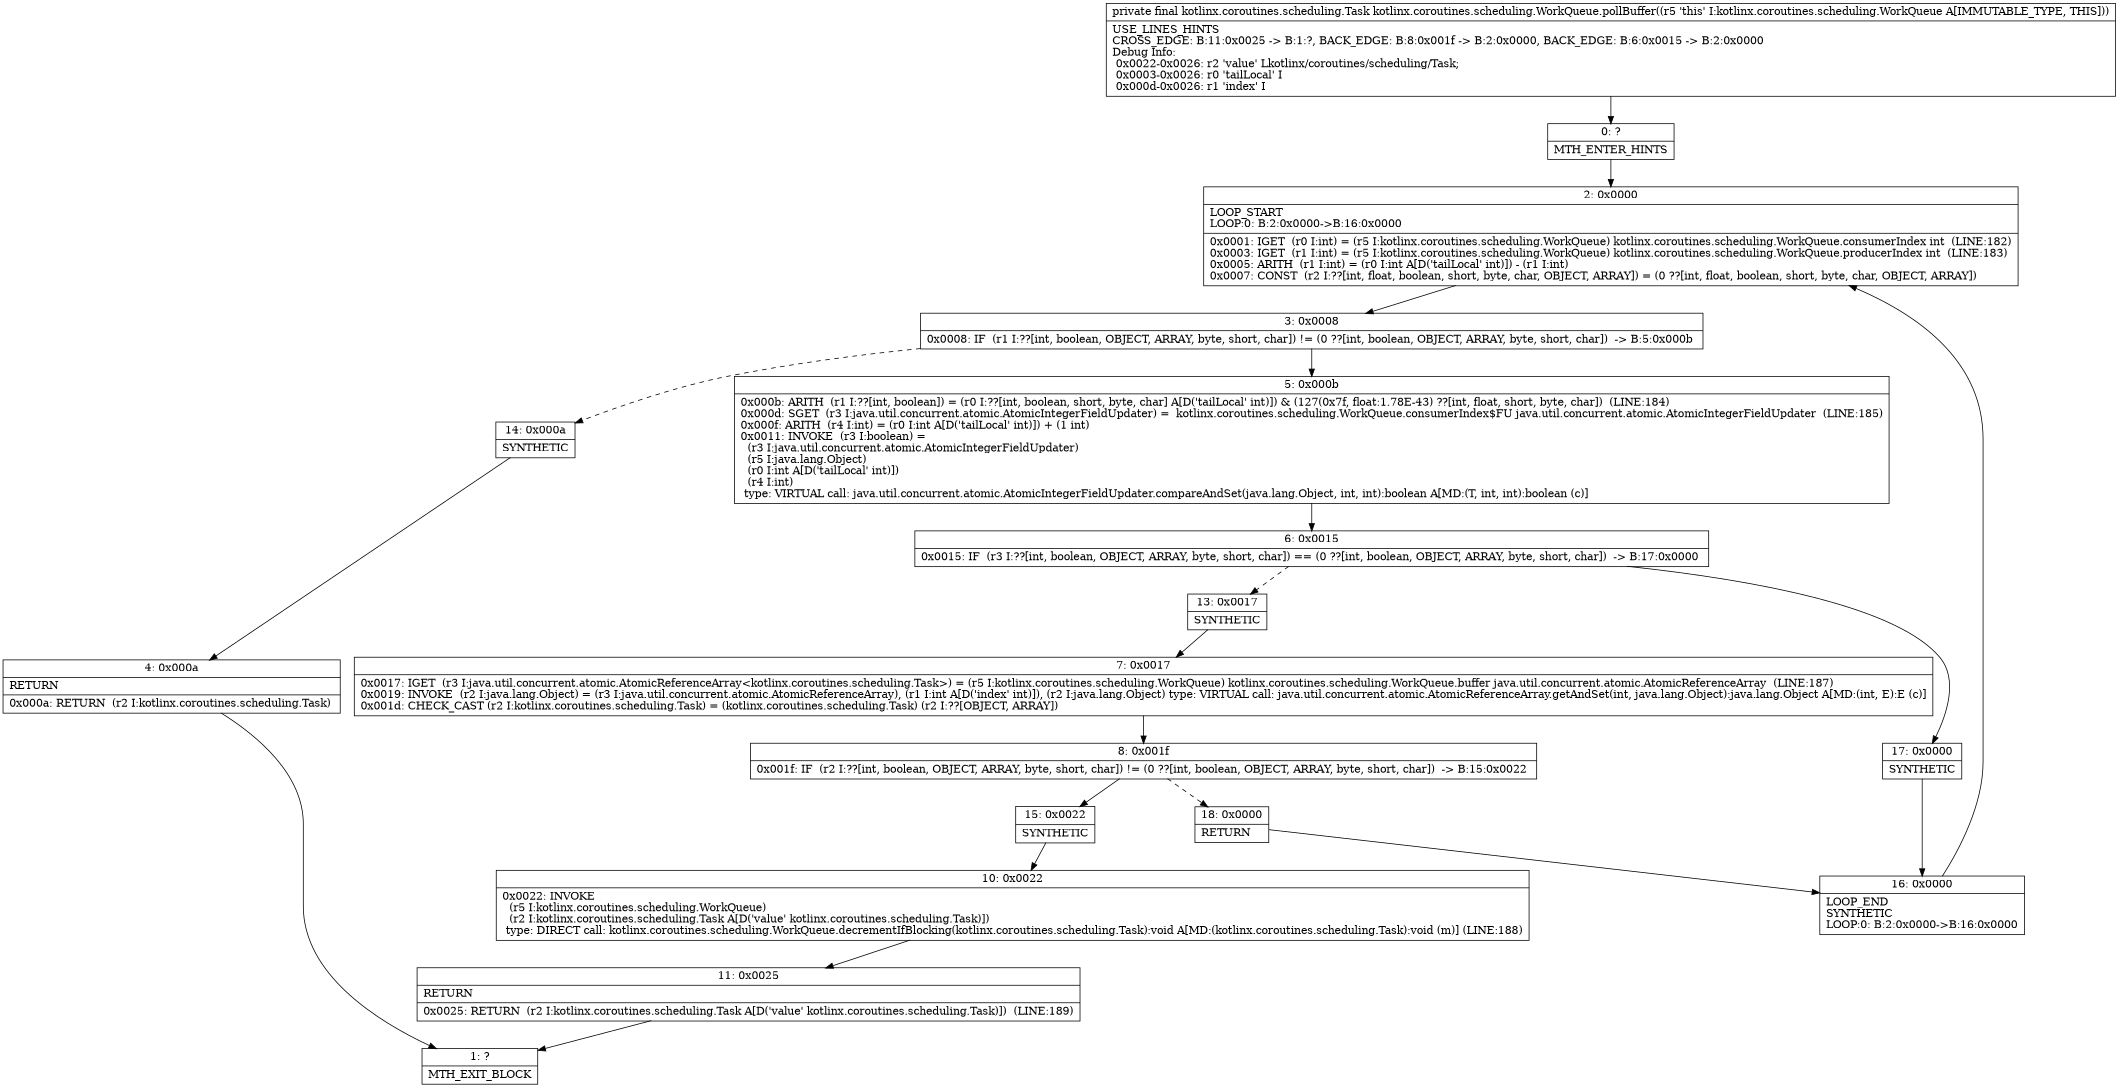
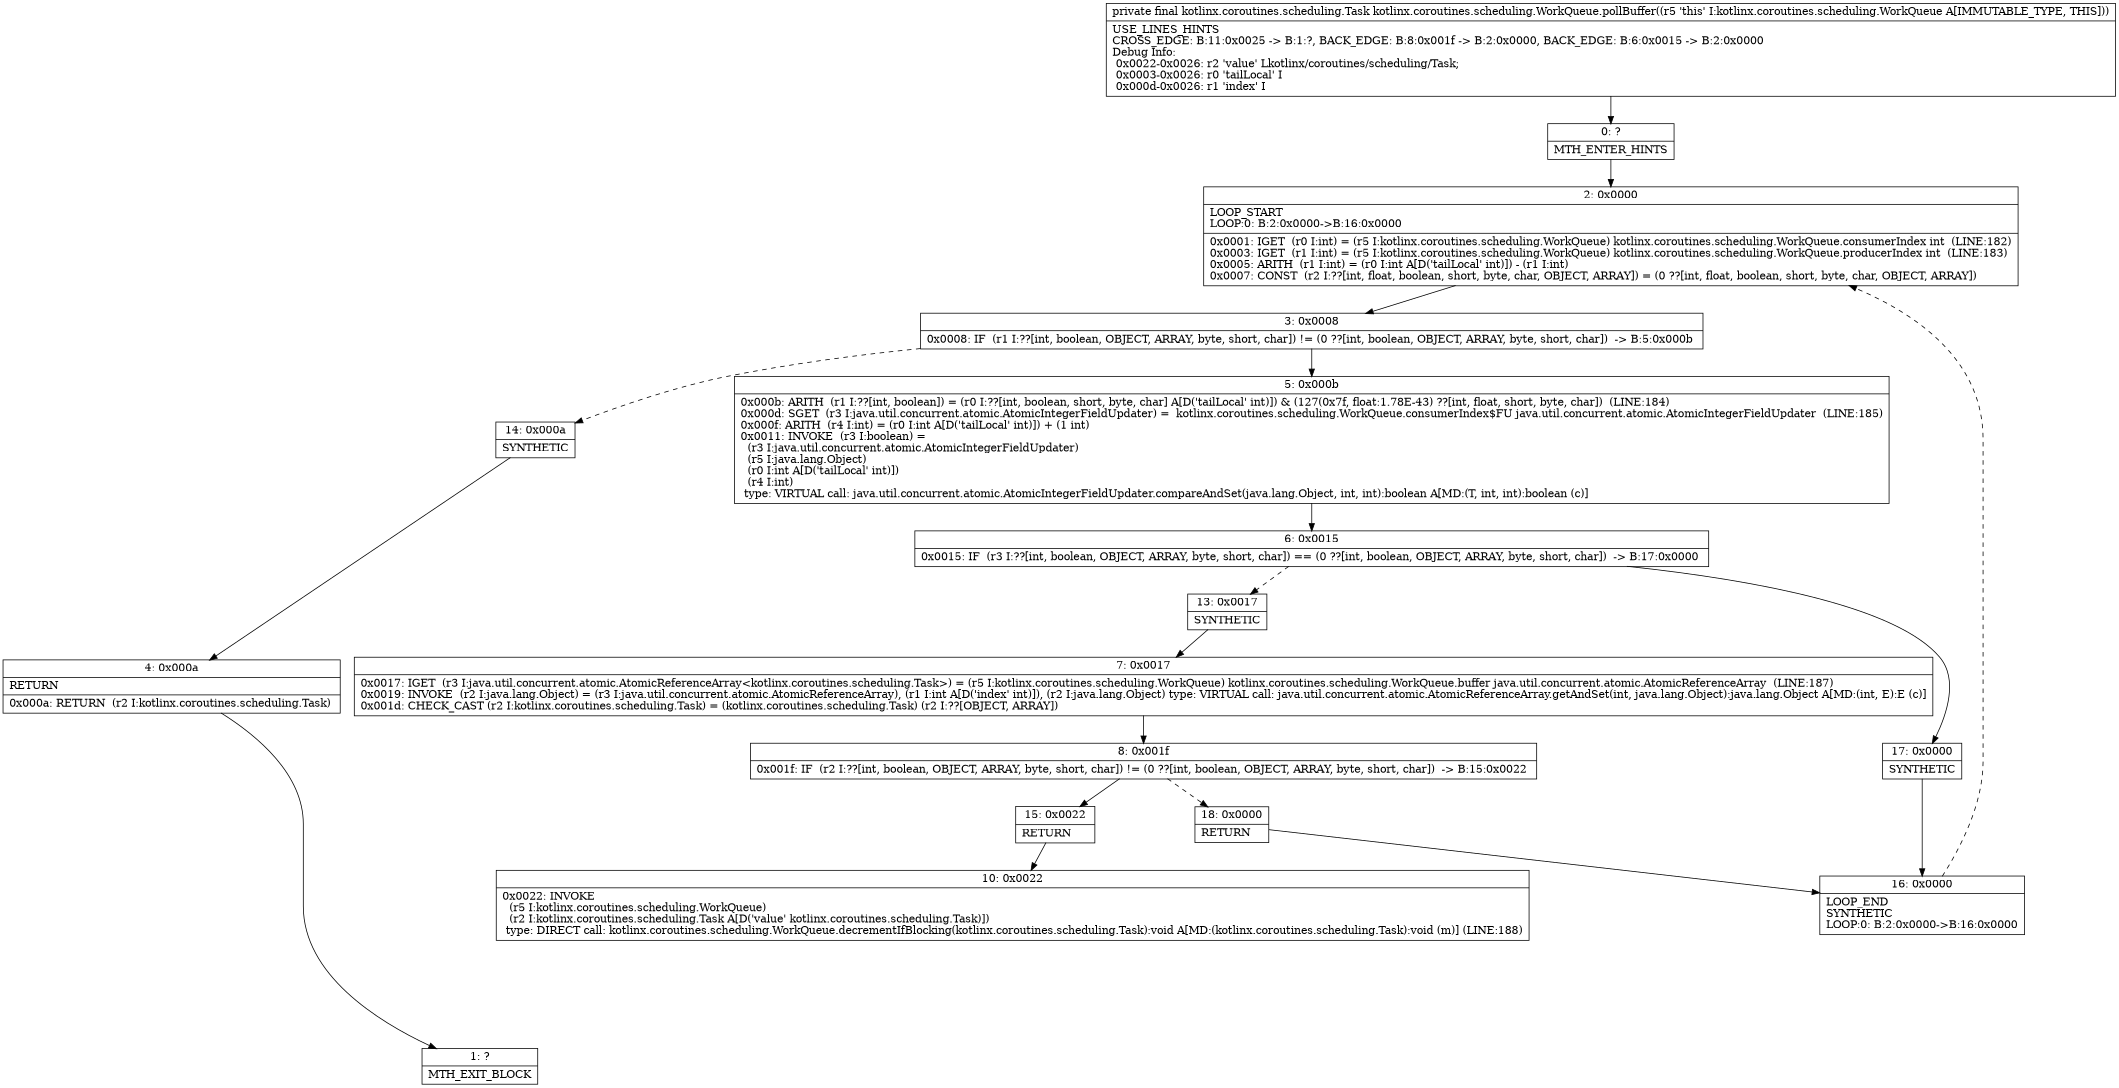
(1983, 557) -> (1983, 557)
(1055, 833) -> (1047, 833)
(749, 994) -> none
